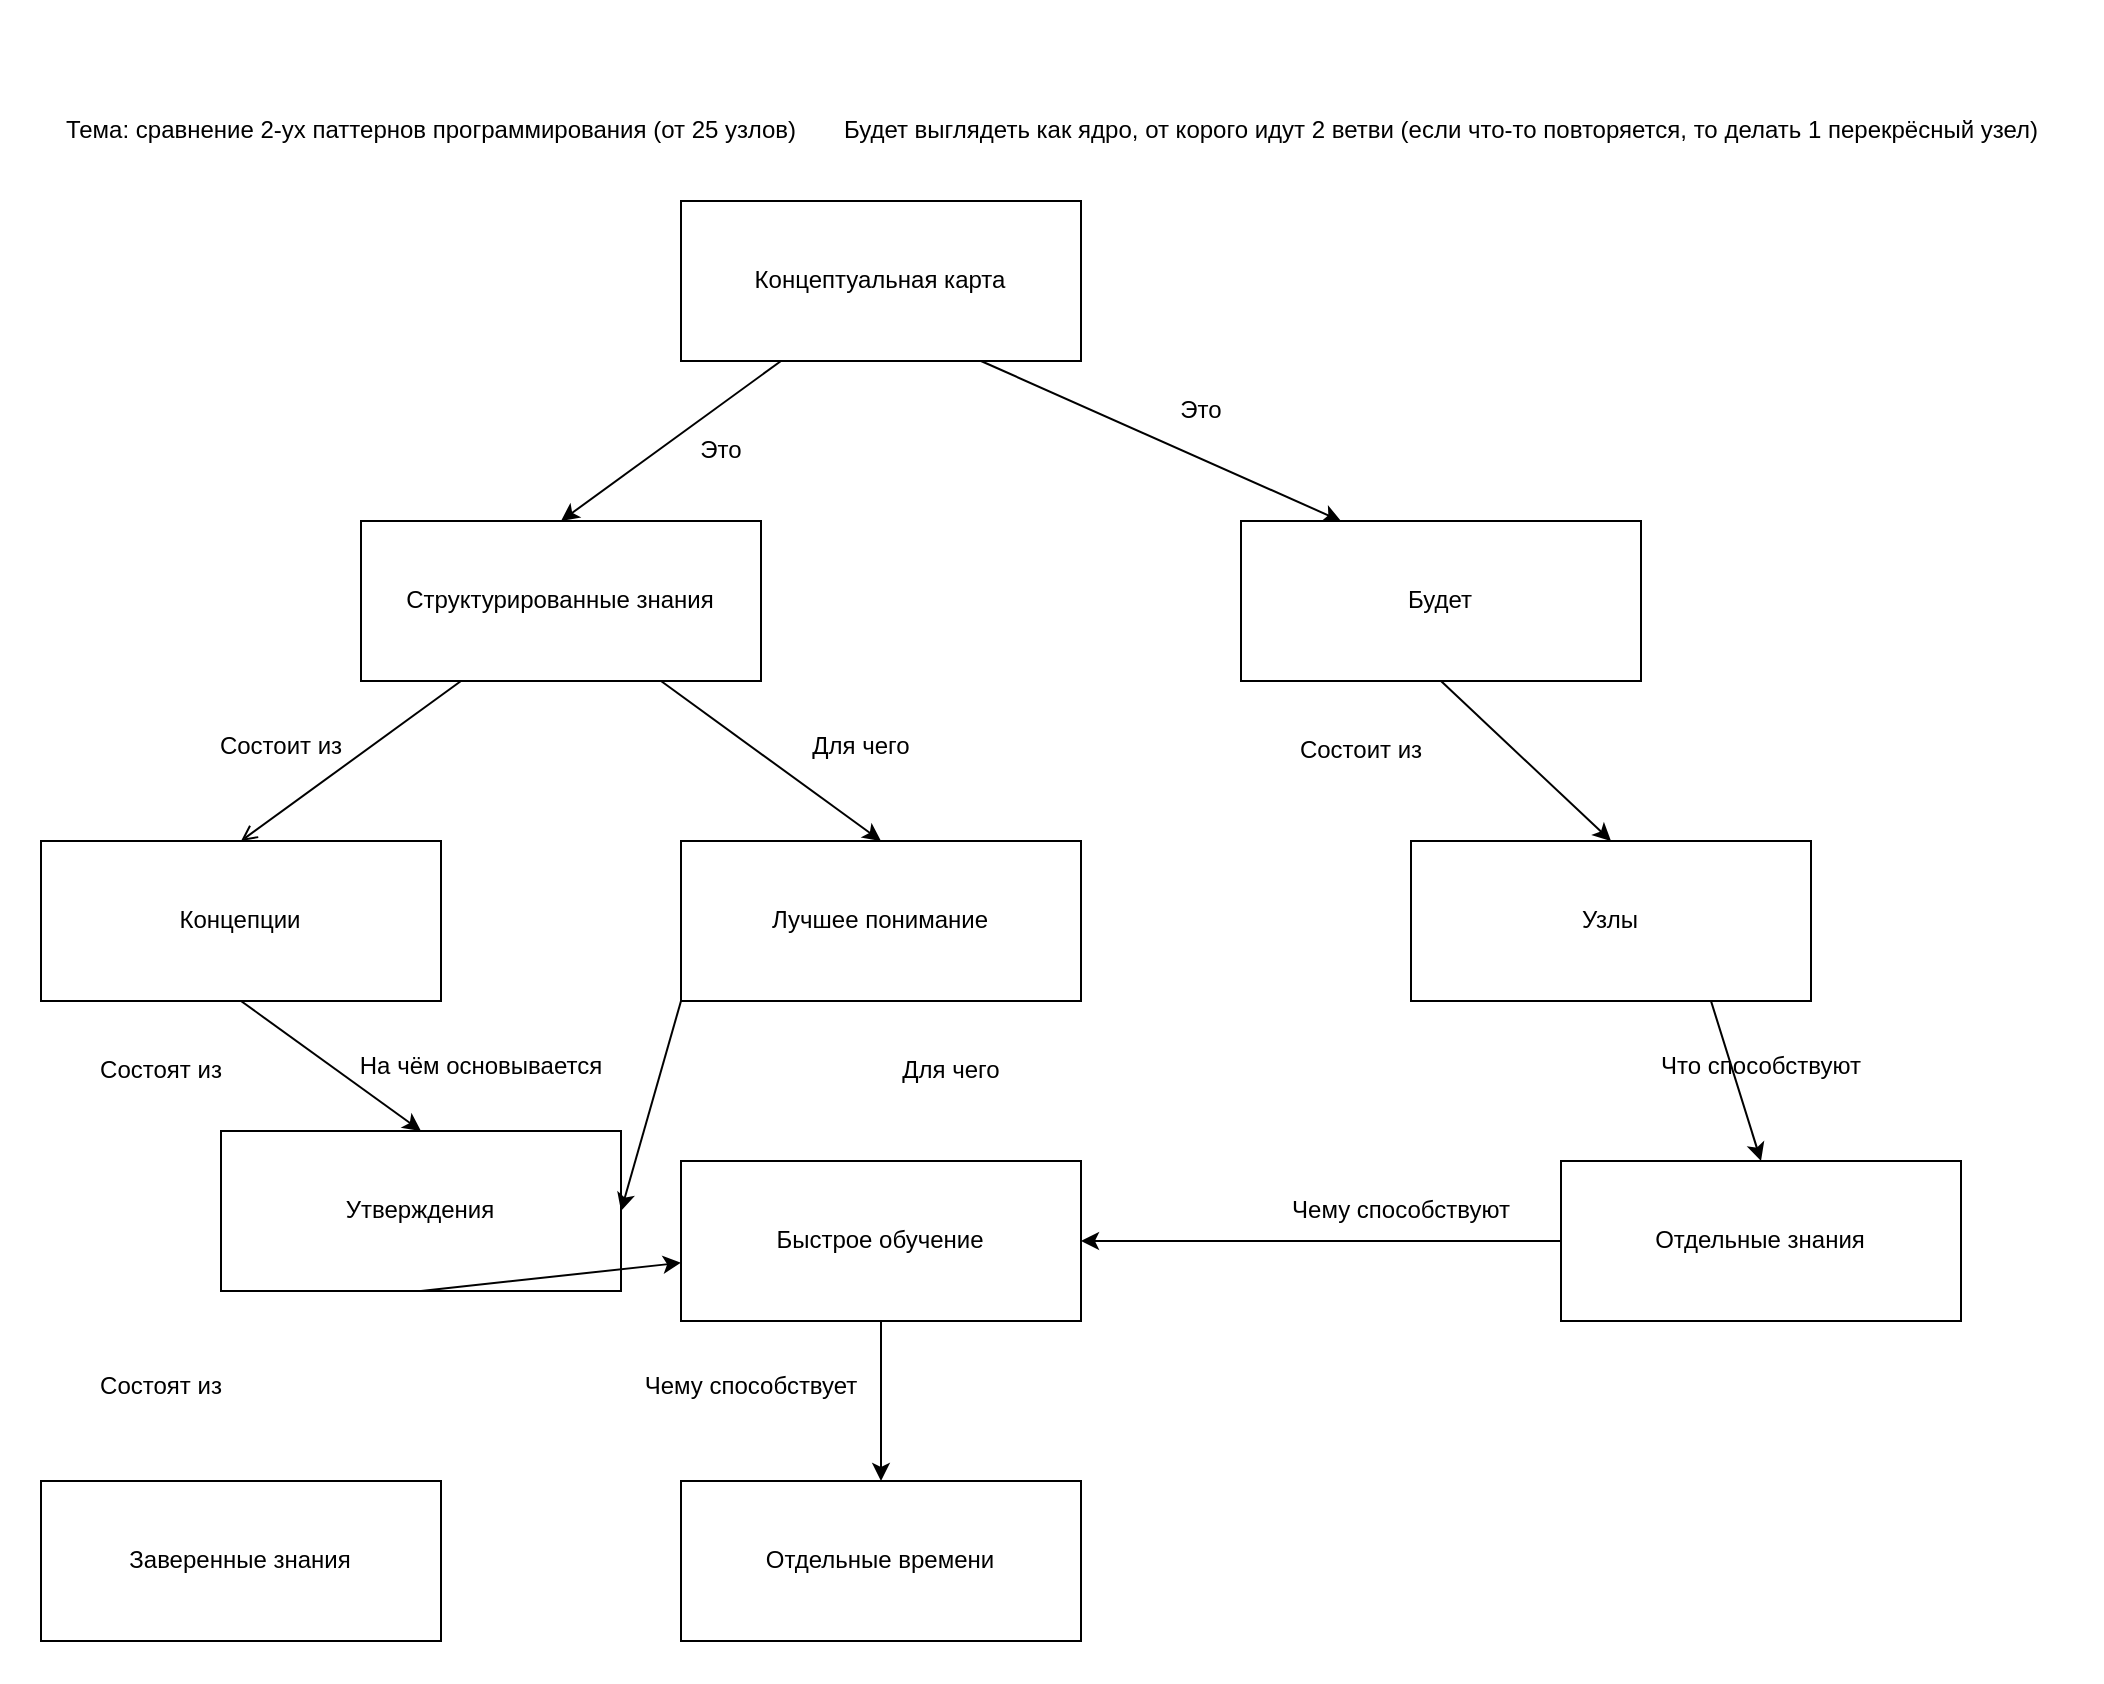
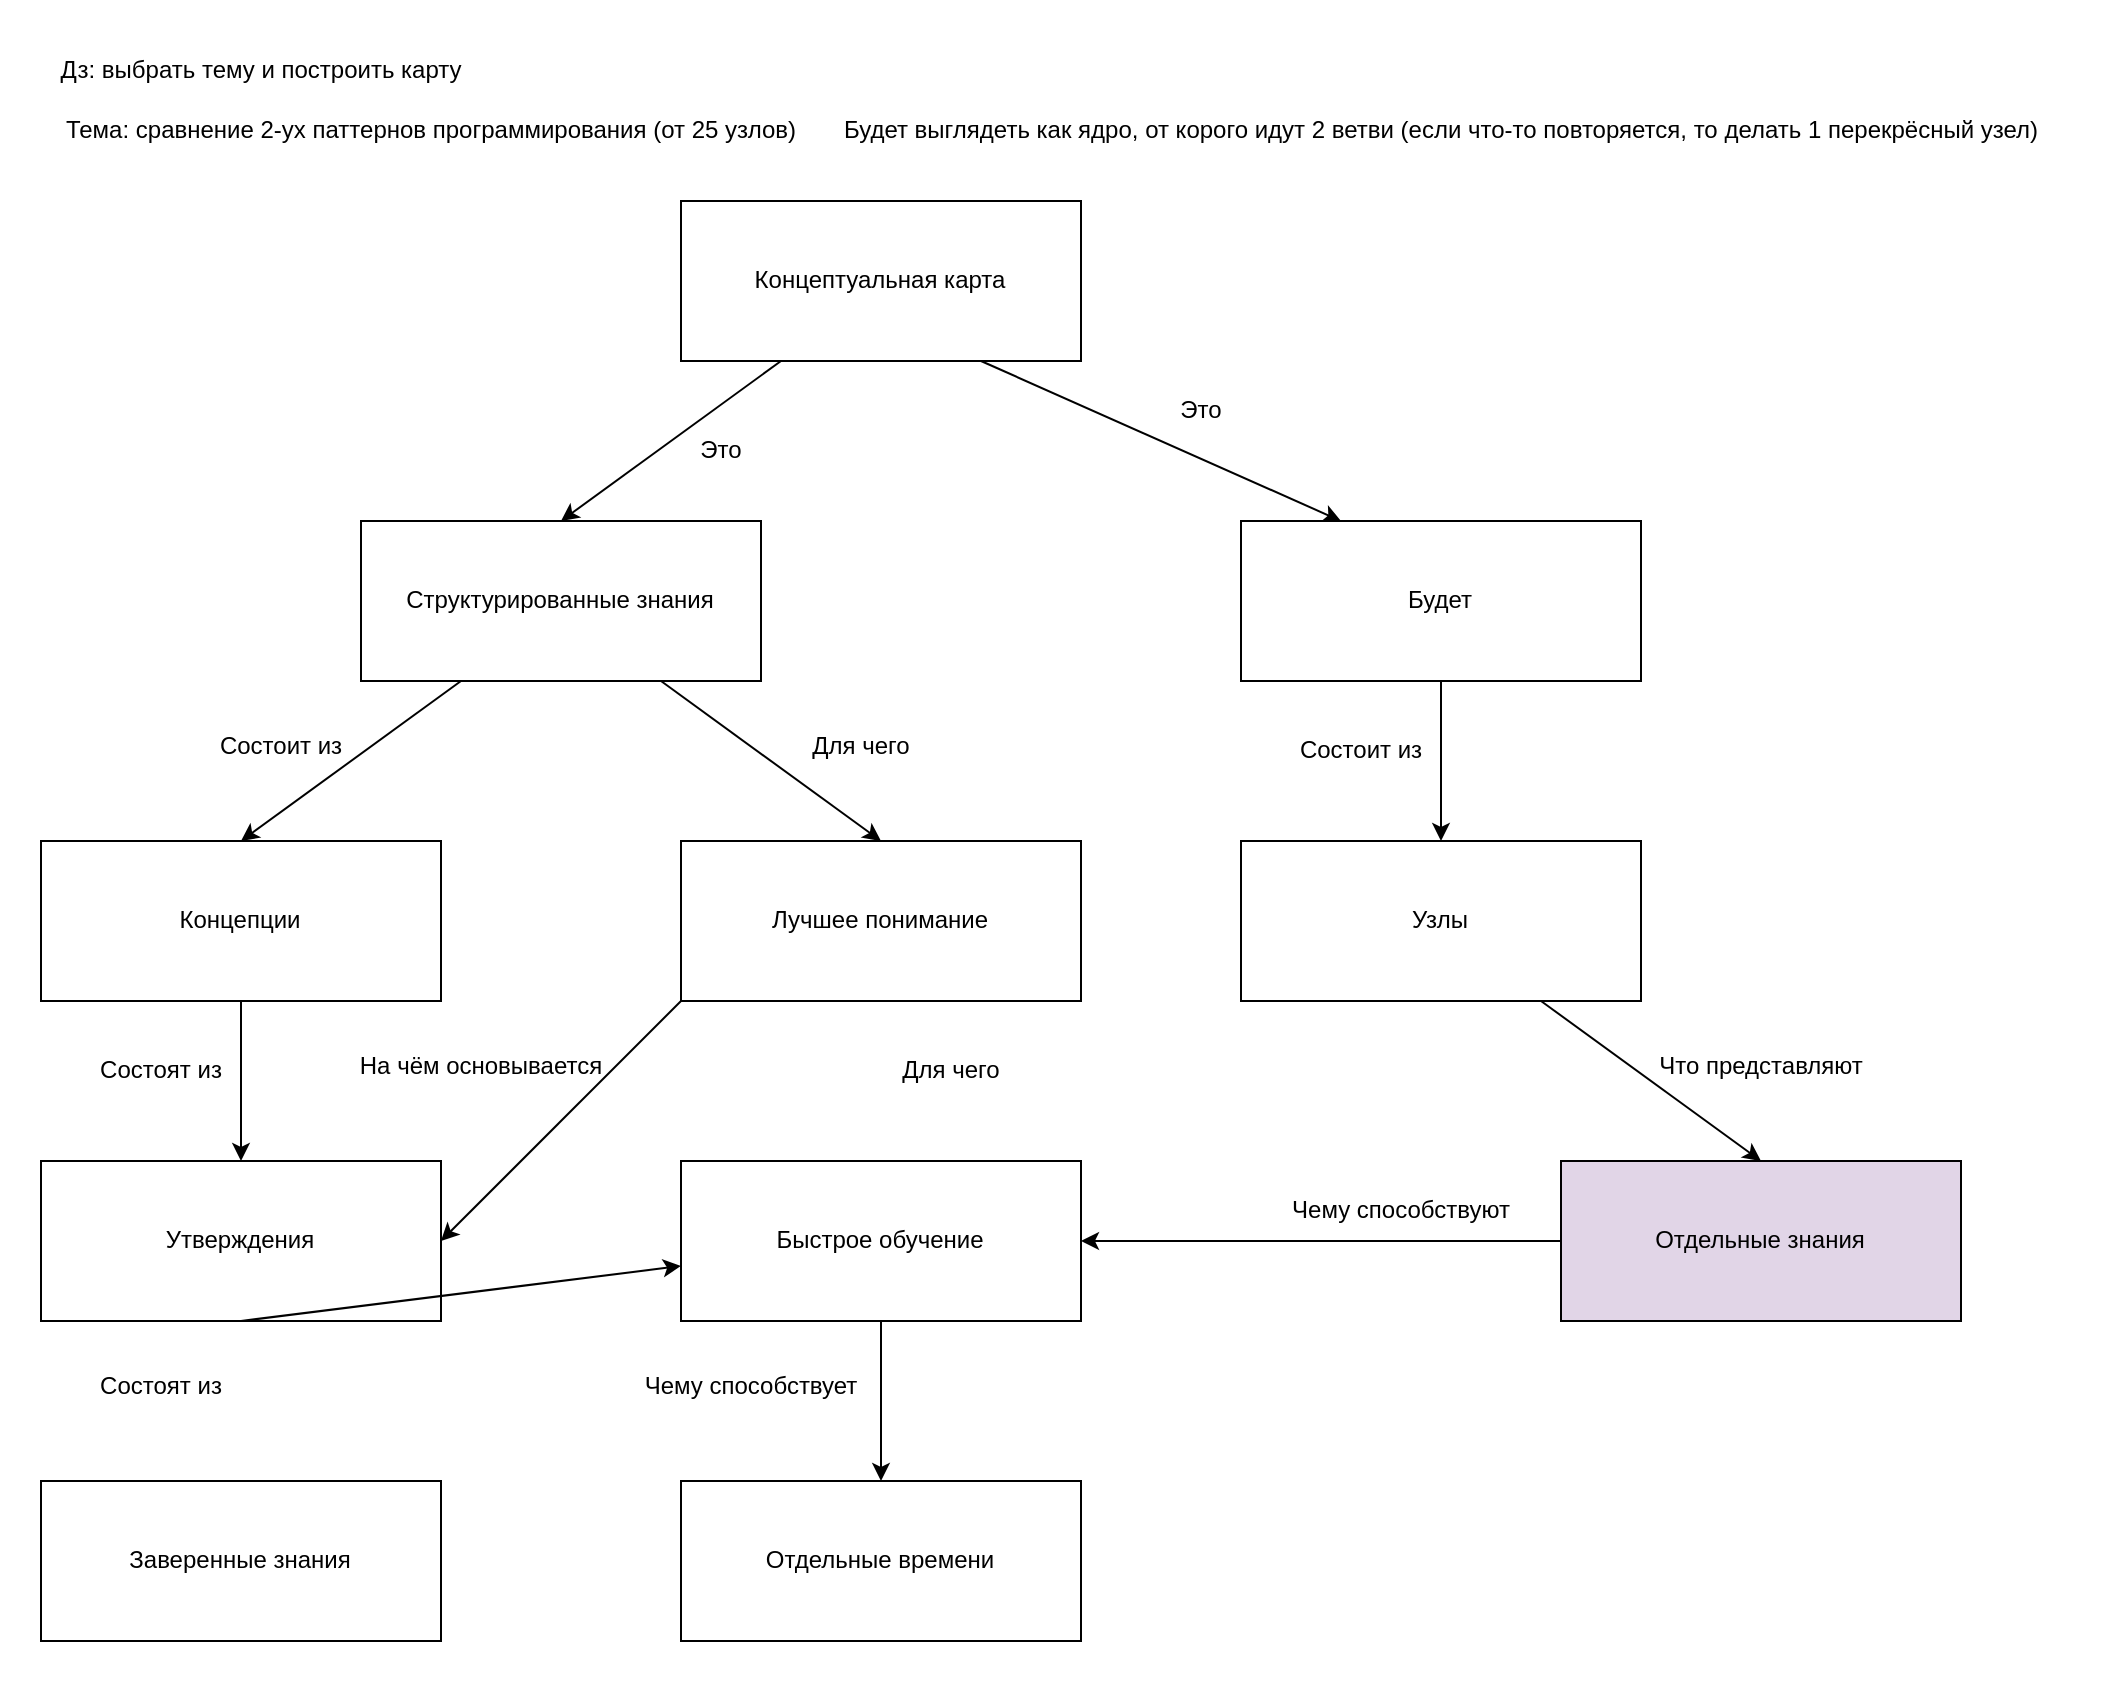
none -> (261, 71)
(250, 834) -> (253, 832)
(1611, 921) -> (1441, 921)
(1762, 1067) -> (1762, 1067)
(421, 1211) -> (241, 1241)
(1761, 1241) -> (1761, 1241)
